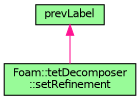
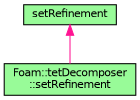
(70, 15) -> (70, 15)
